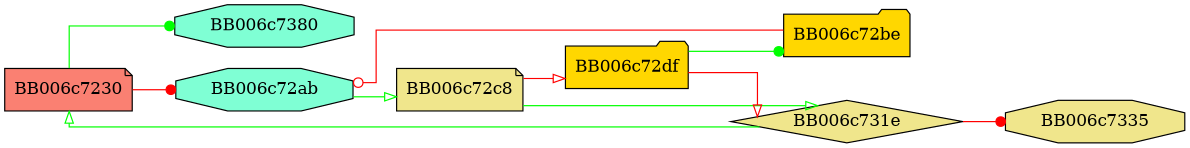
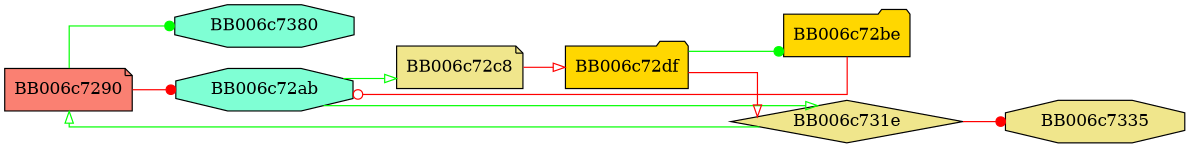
(68, 90) -> (68, 90)
(665, 106) -> (565, 106)
